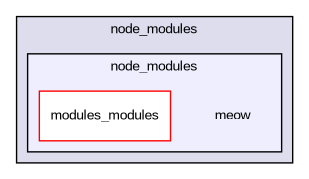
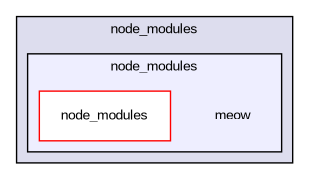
(105, 116) -> (105, 116)
